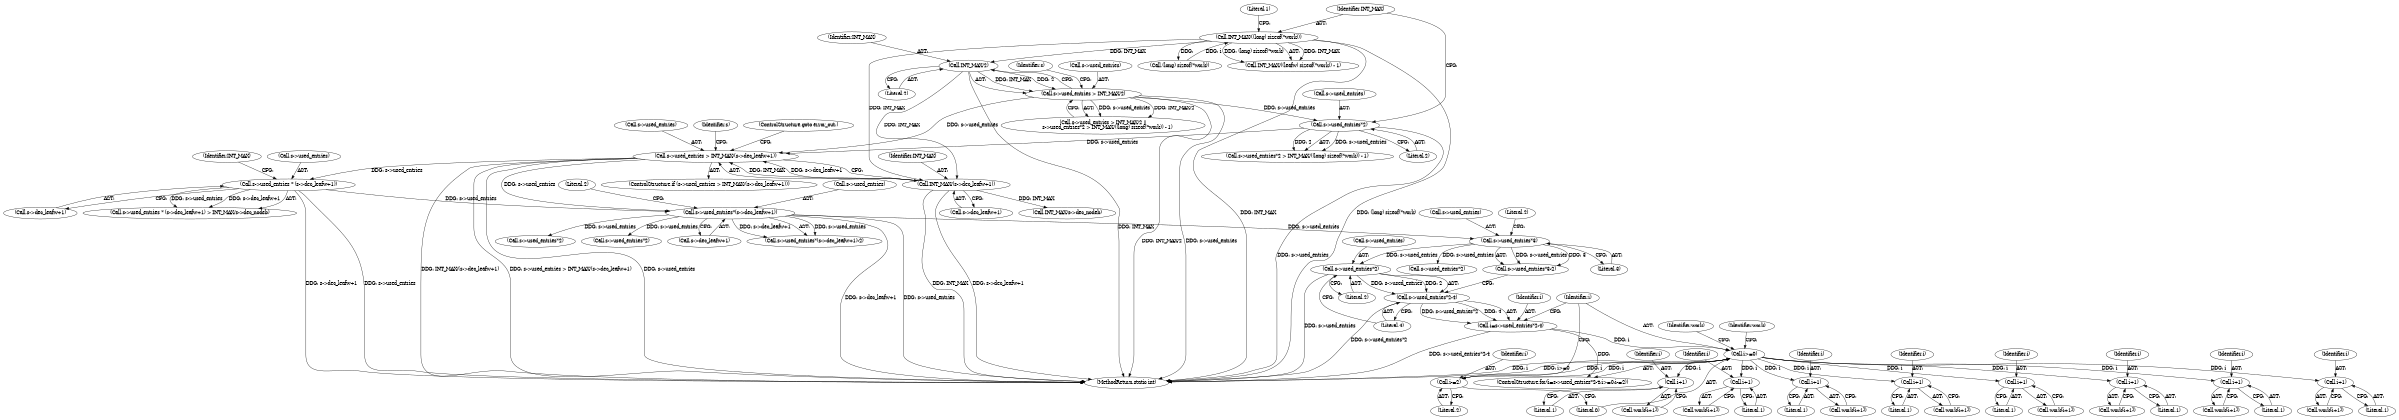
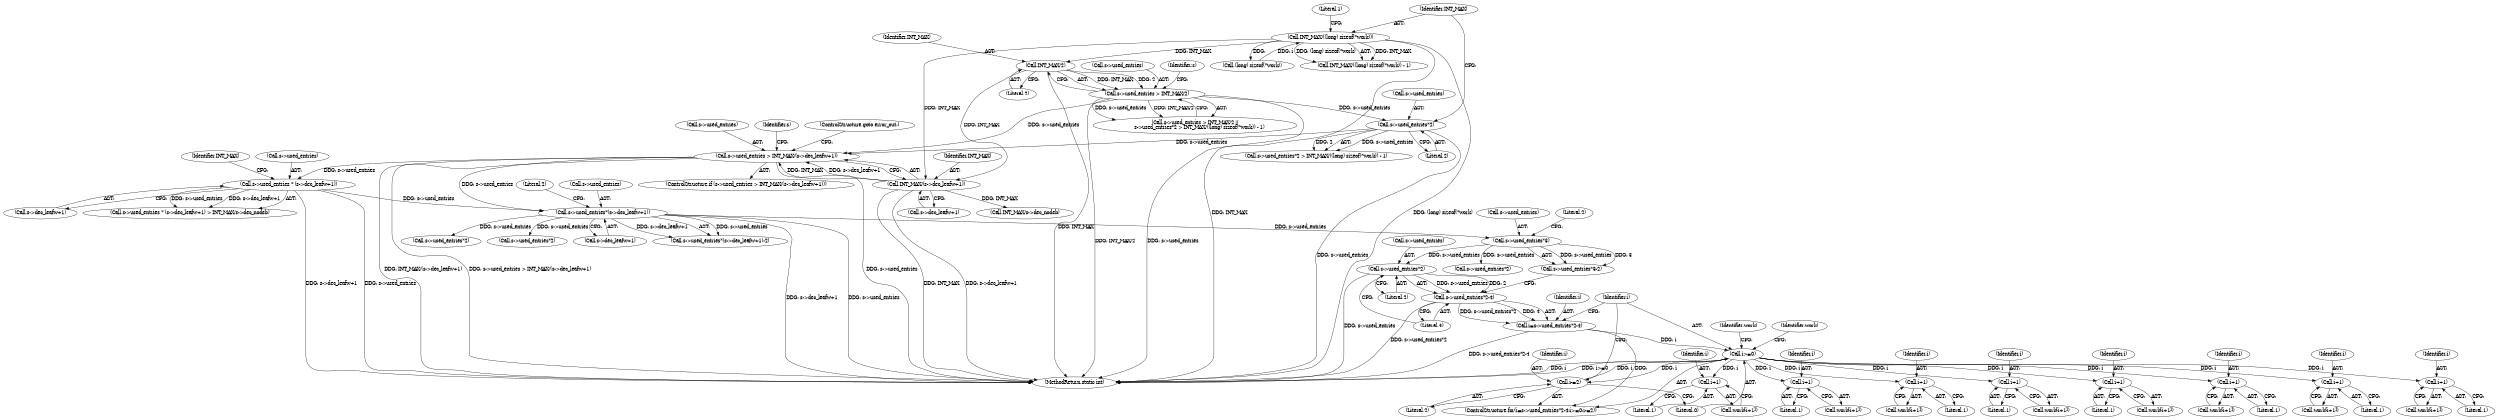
(1293, 66) -> (1364, 66)
(1609, 270) -> none
none -> (1551, 396)
